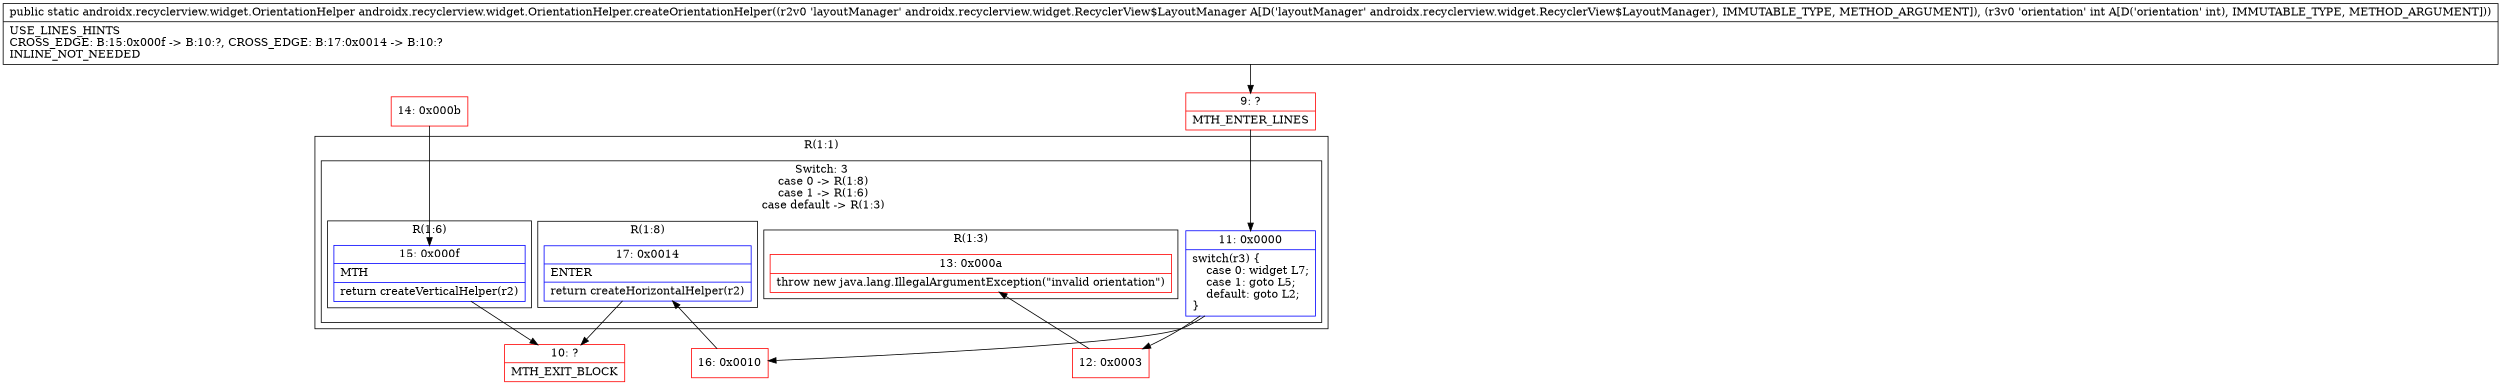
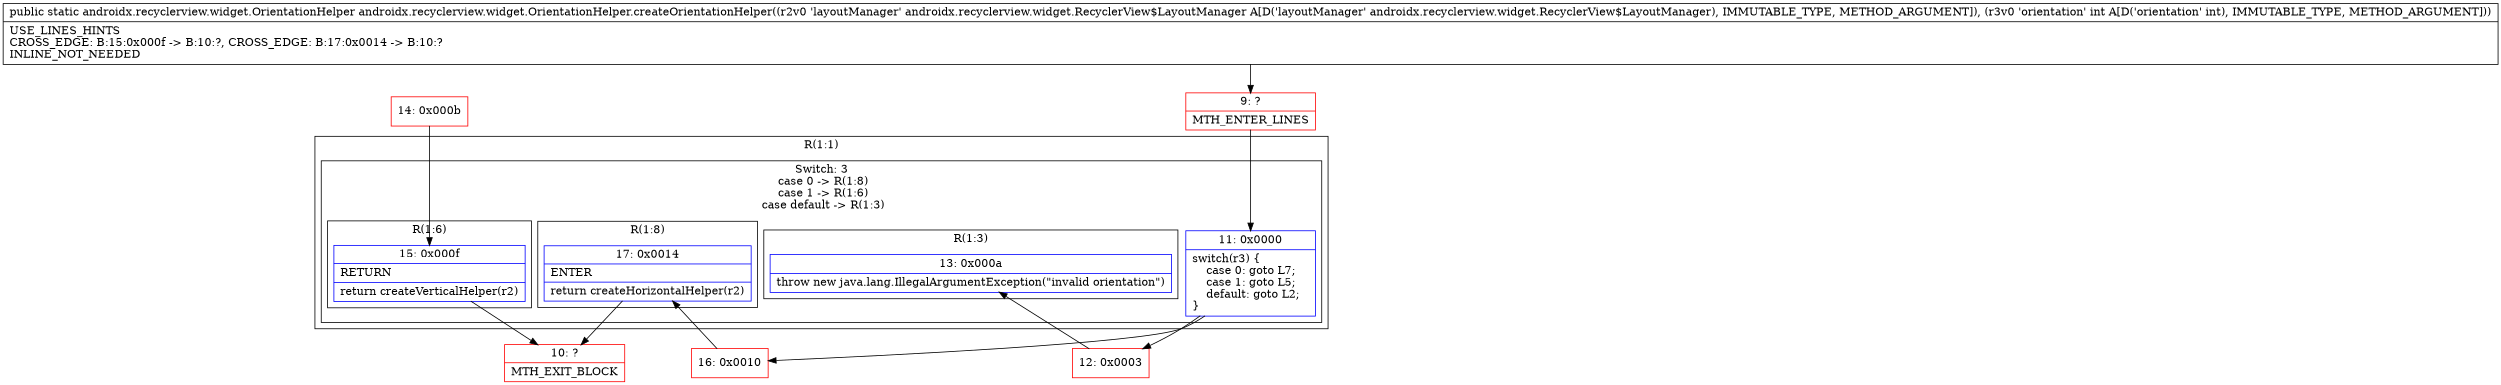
(1251, 271) -> (1244, 271)
(354, 273) -> (366, 273)
(971, 273) -> (971, 273)
